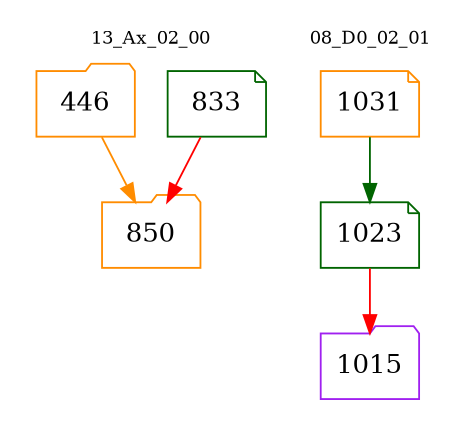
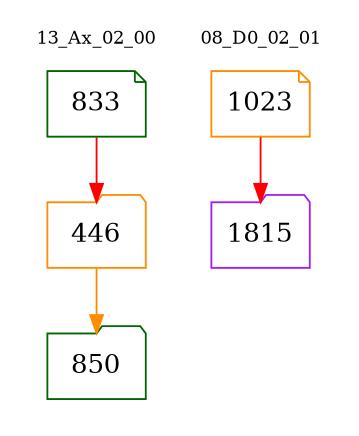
(370, 104) -> none
(188, 161) -> (97, 161)
(151, 235) -> (97, 366)
(370, 235) -> (261, 104)
(370, 366) -> (261, 235)
